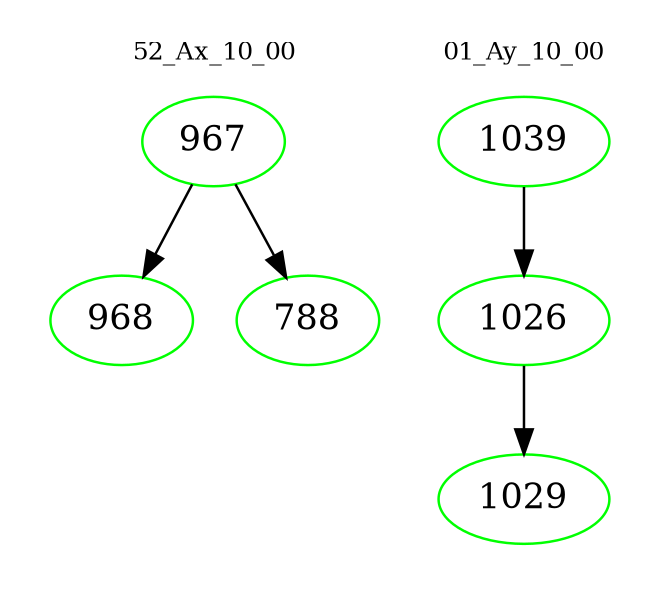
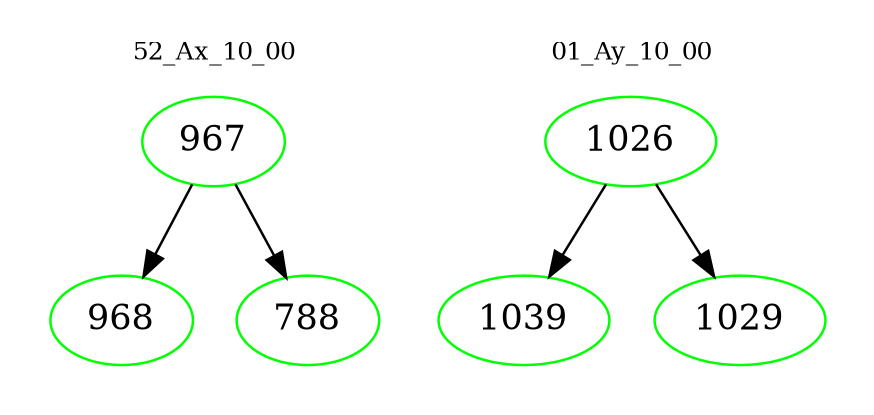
(524, 219) -> (584, 220)
